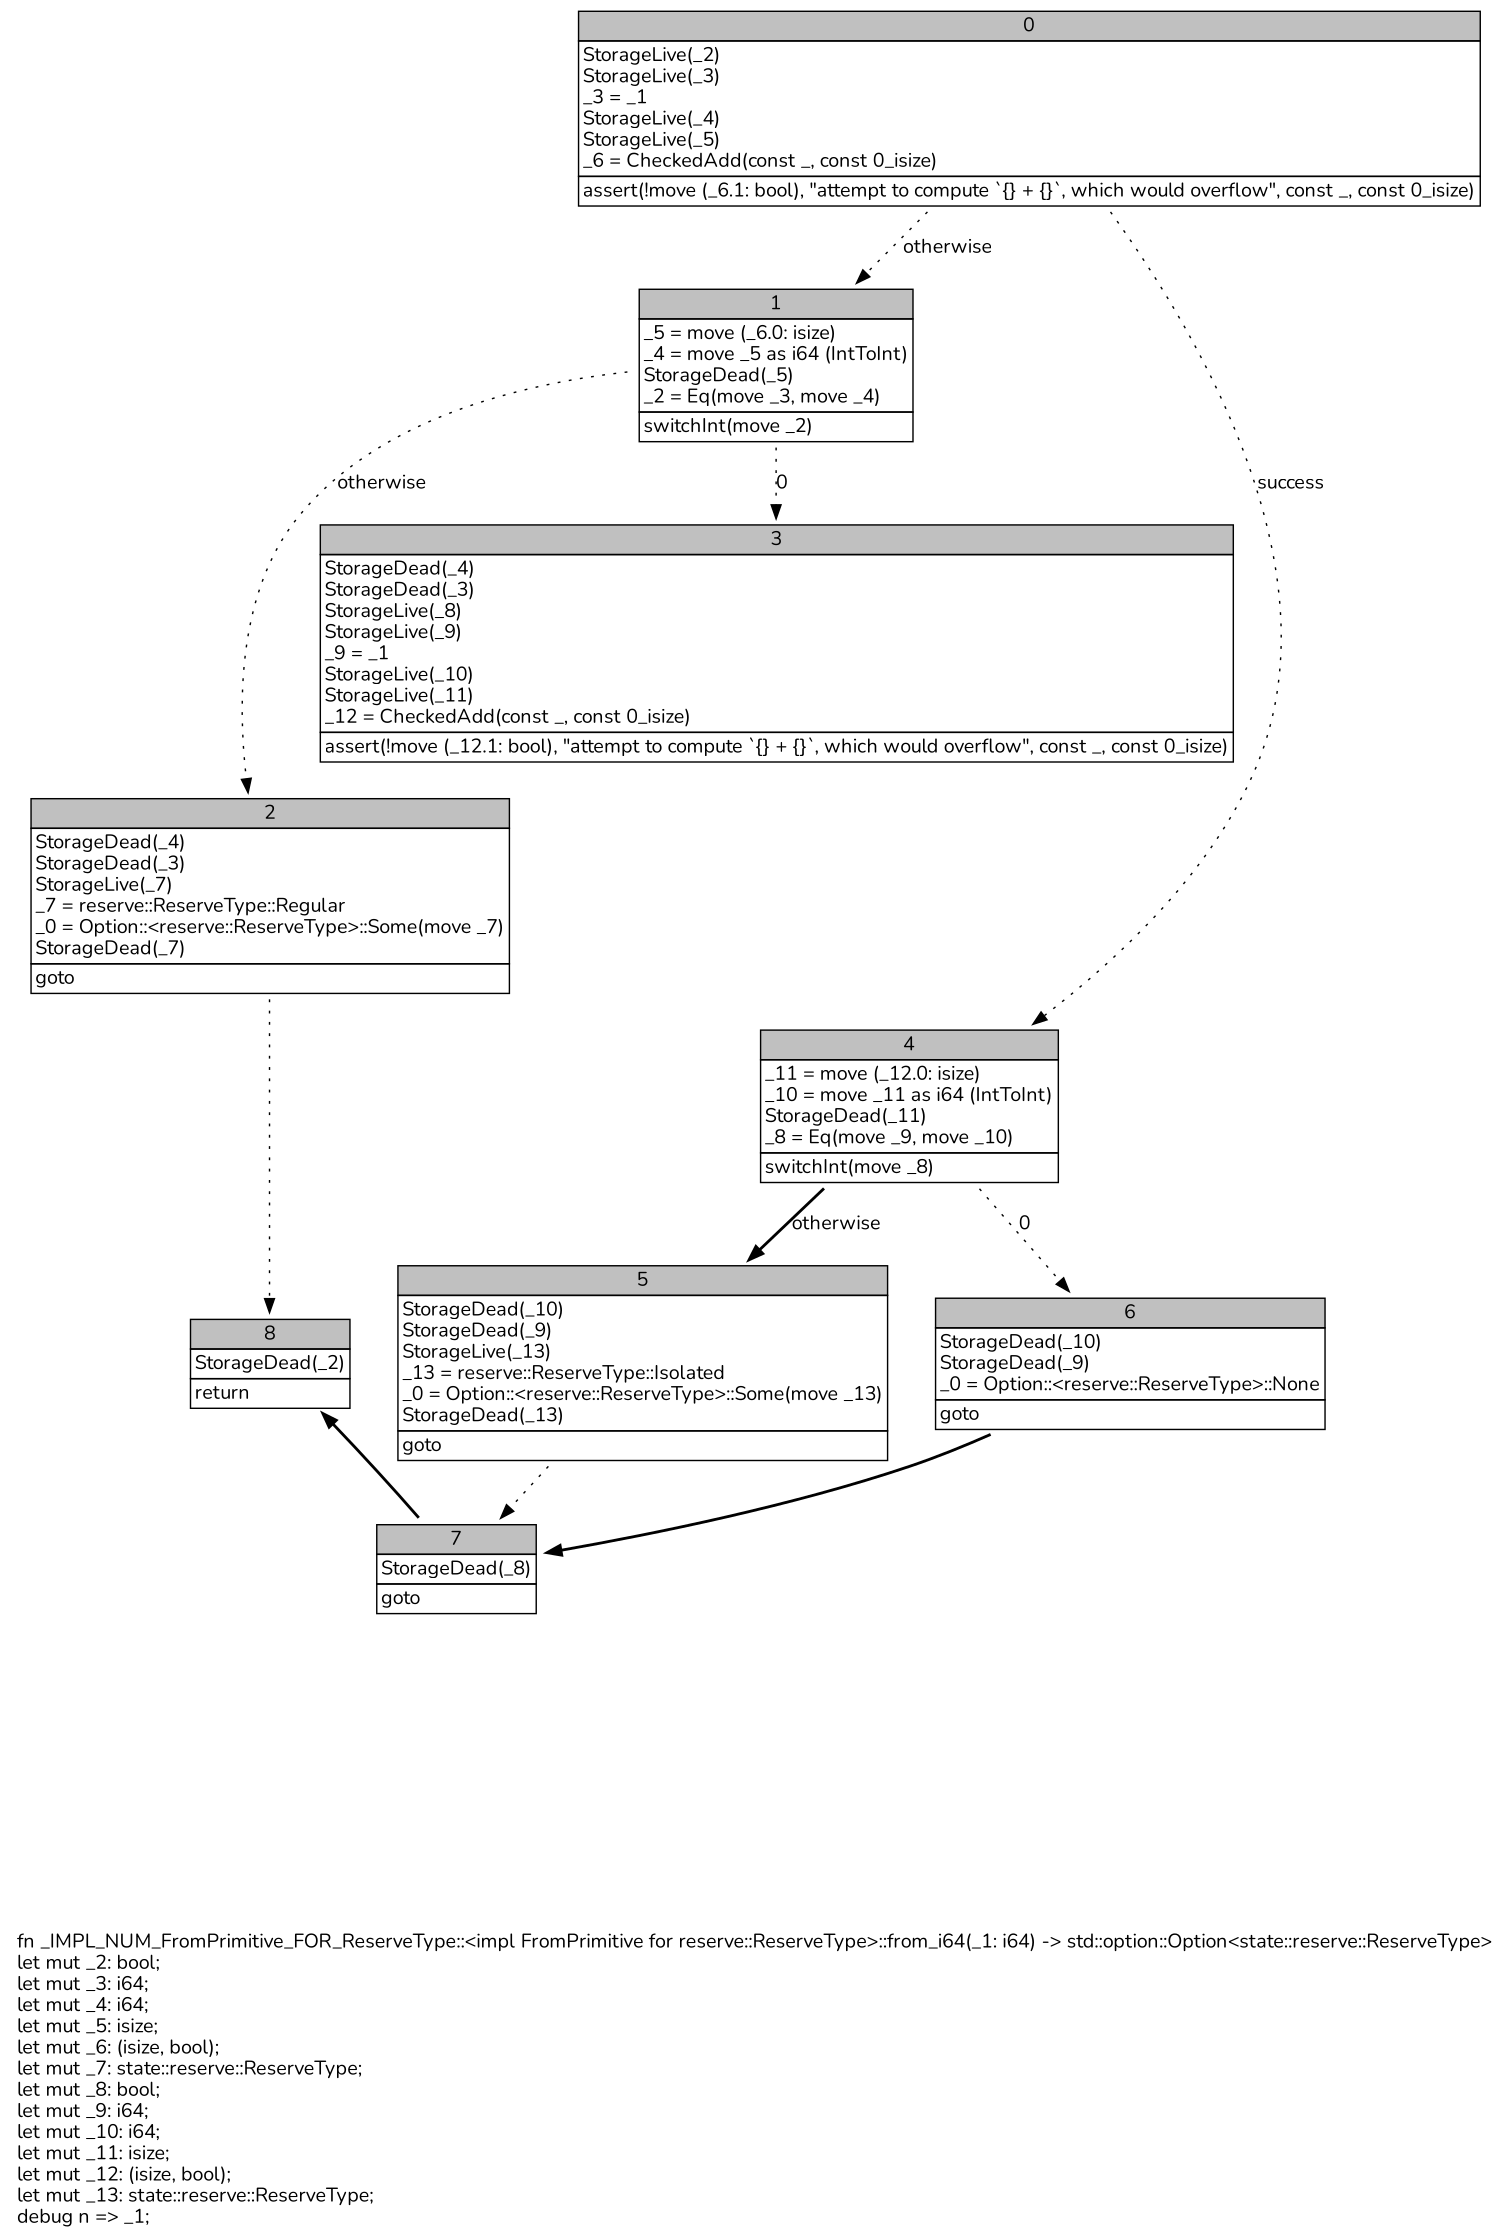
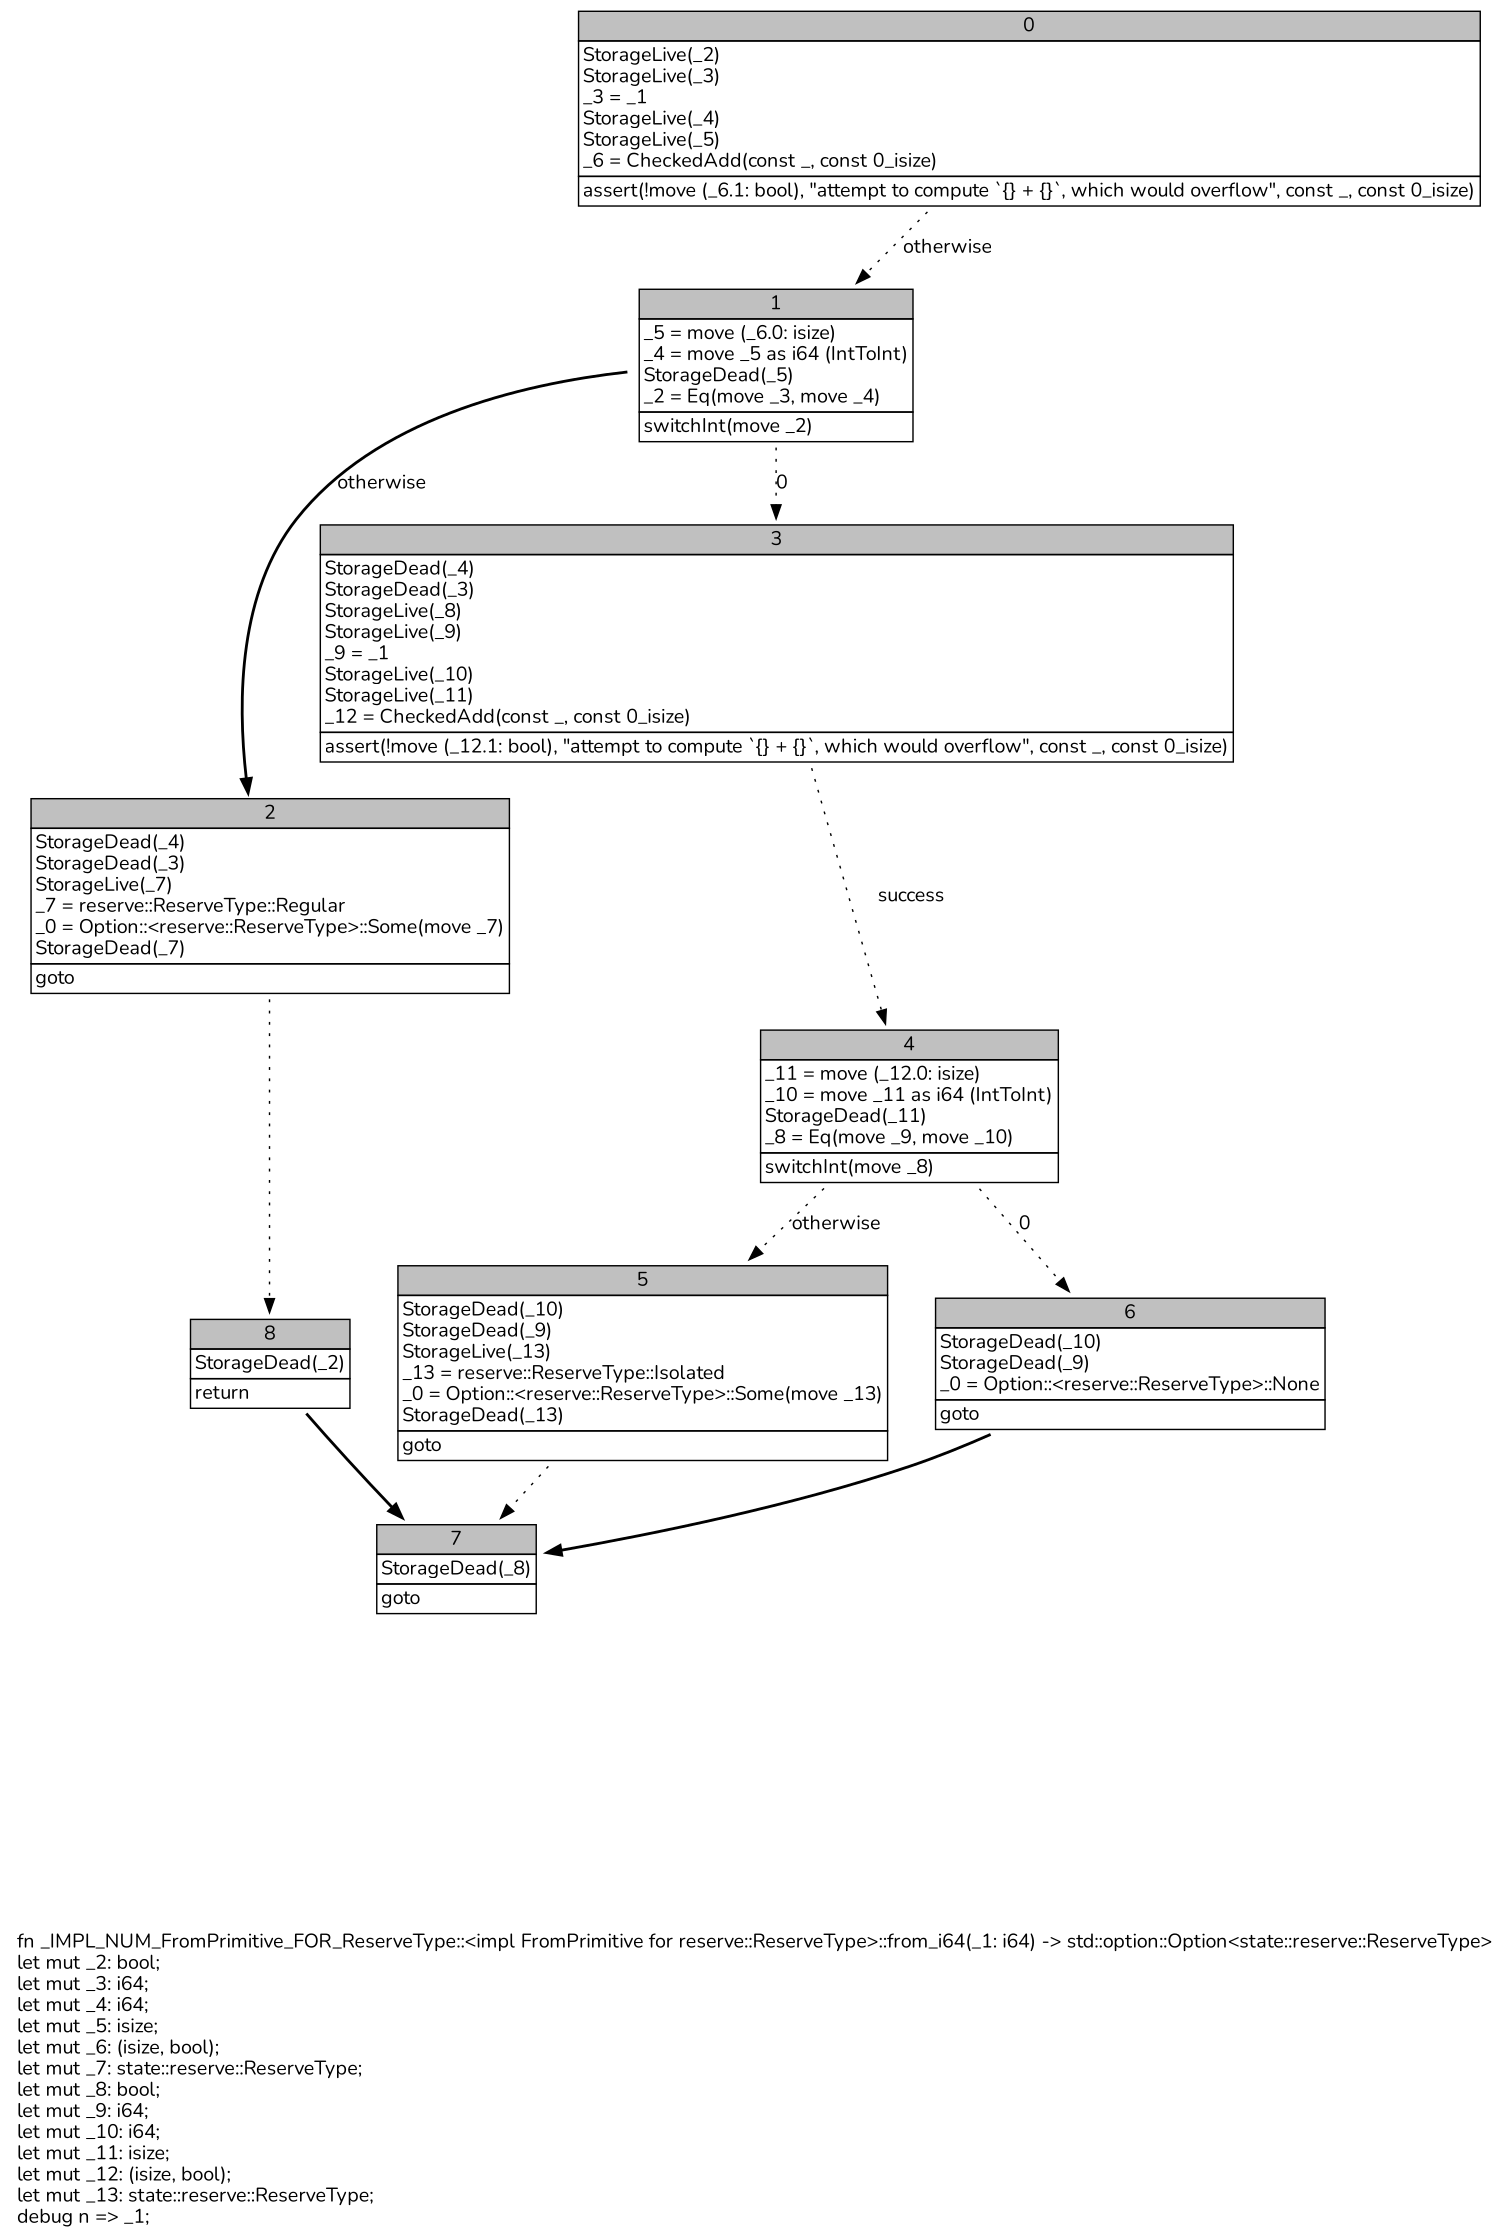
(331, 483) -> (331, 483)
(1280, 636) -> (847, 889)
(792, 1219) -> (792, 1219)
(376, 1470) -> (349, 1461)
